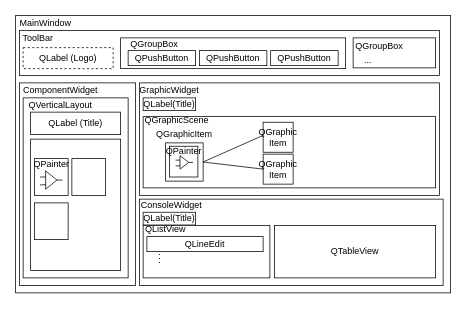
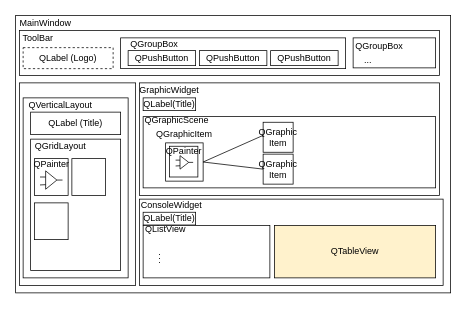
(60, 90) -> none
none -> (60, 147)
(205, 244) -> none
(355, 252) -> (355, 252)
